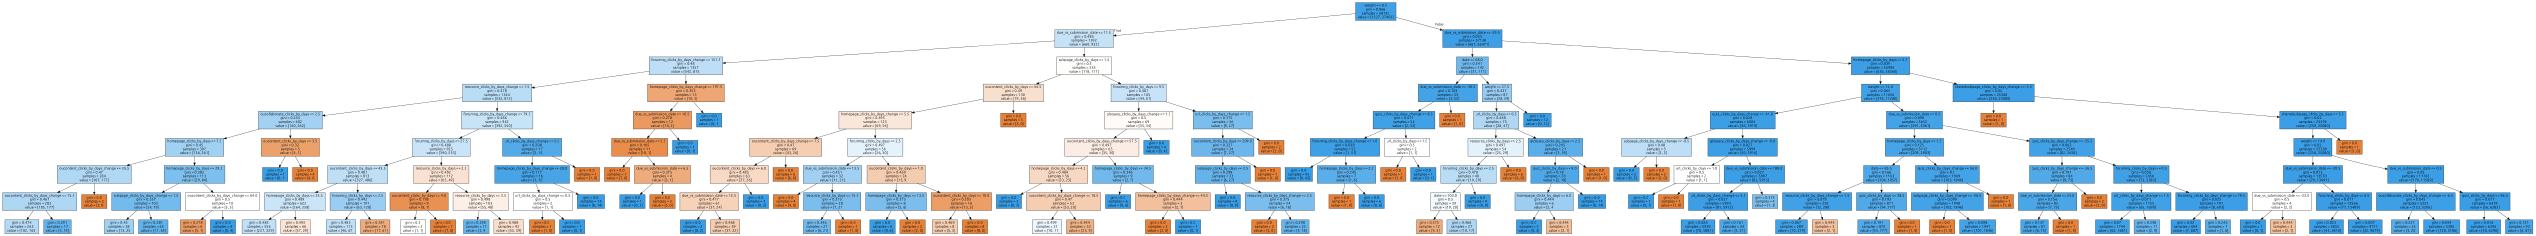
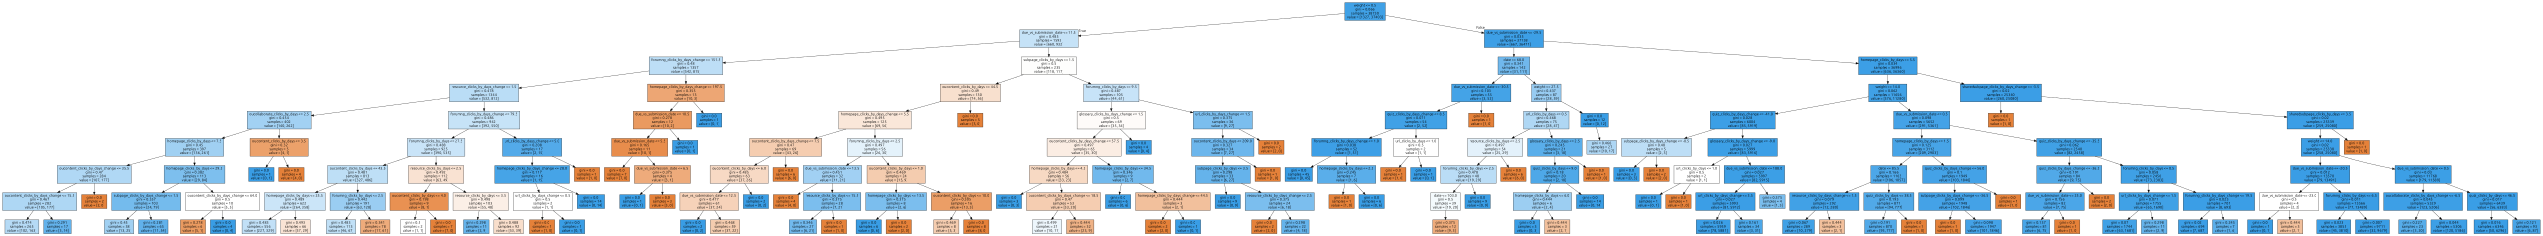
(1453, 214) -> (1598, 132)
